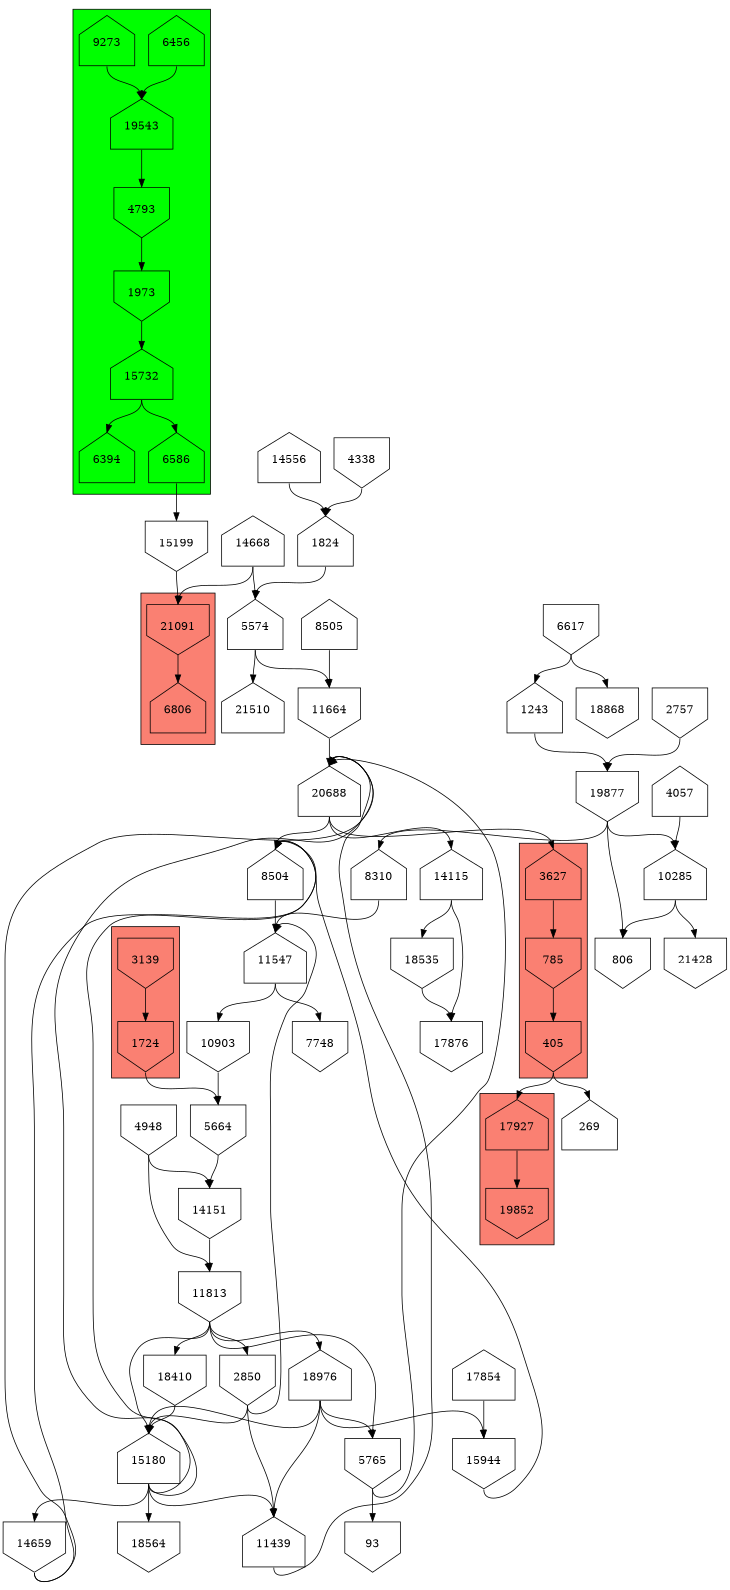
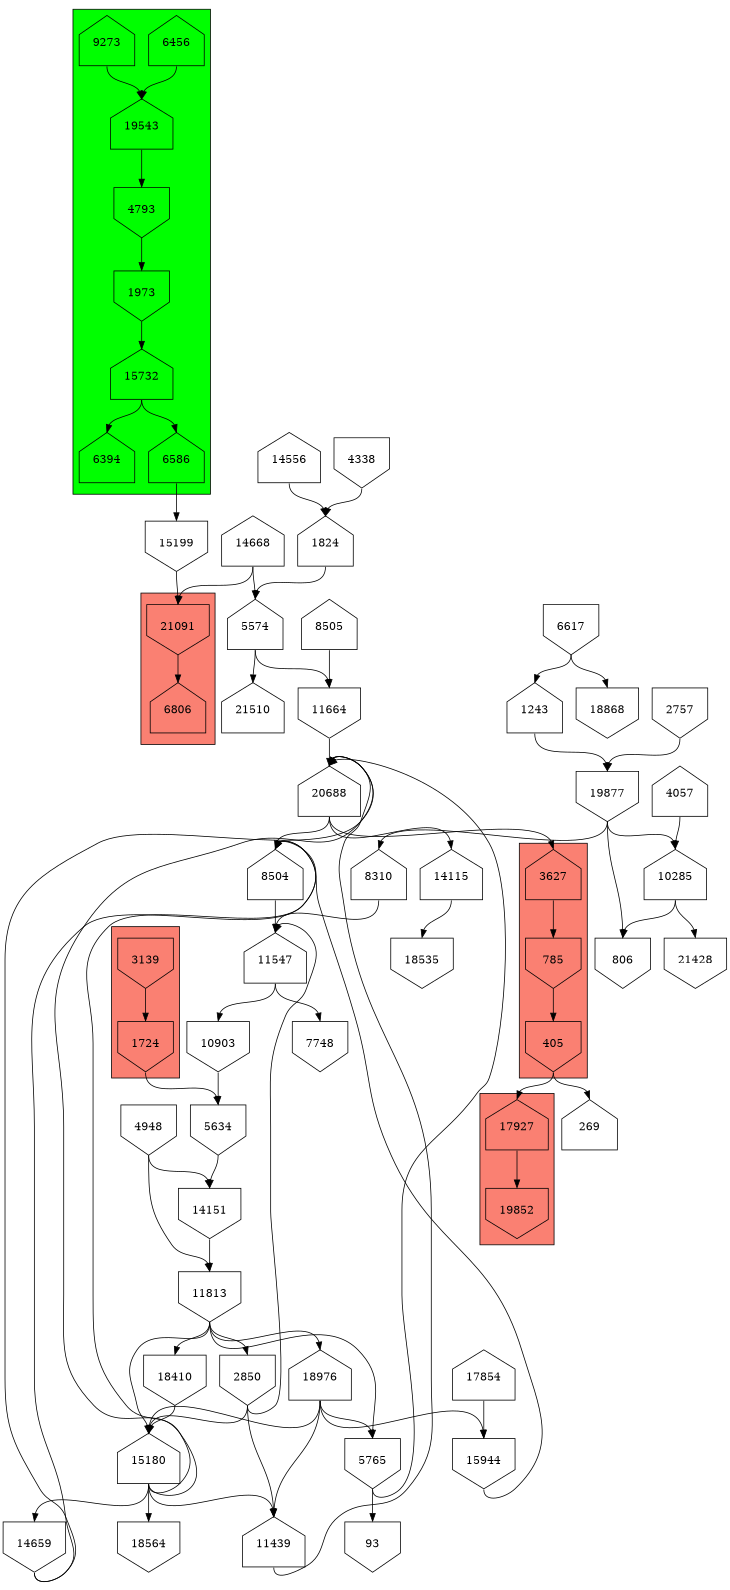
(451, 1044) -> none
(218, 1127) -> (218, 1127)
